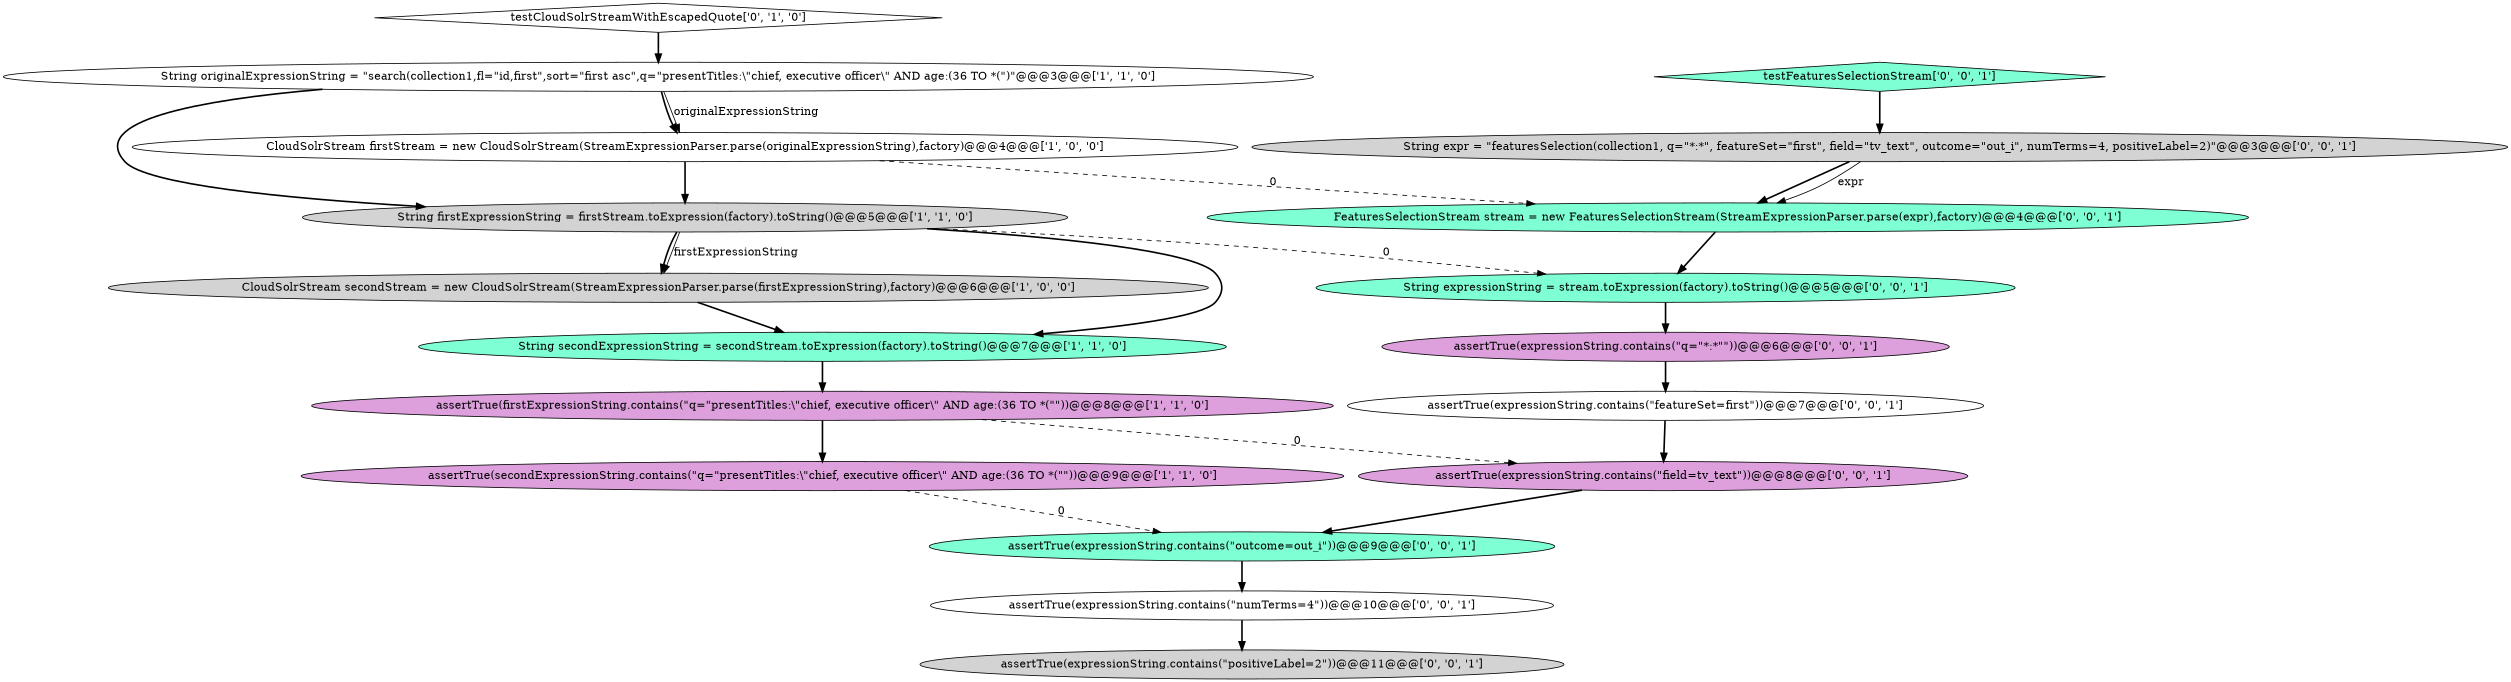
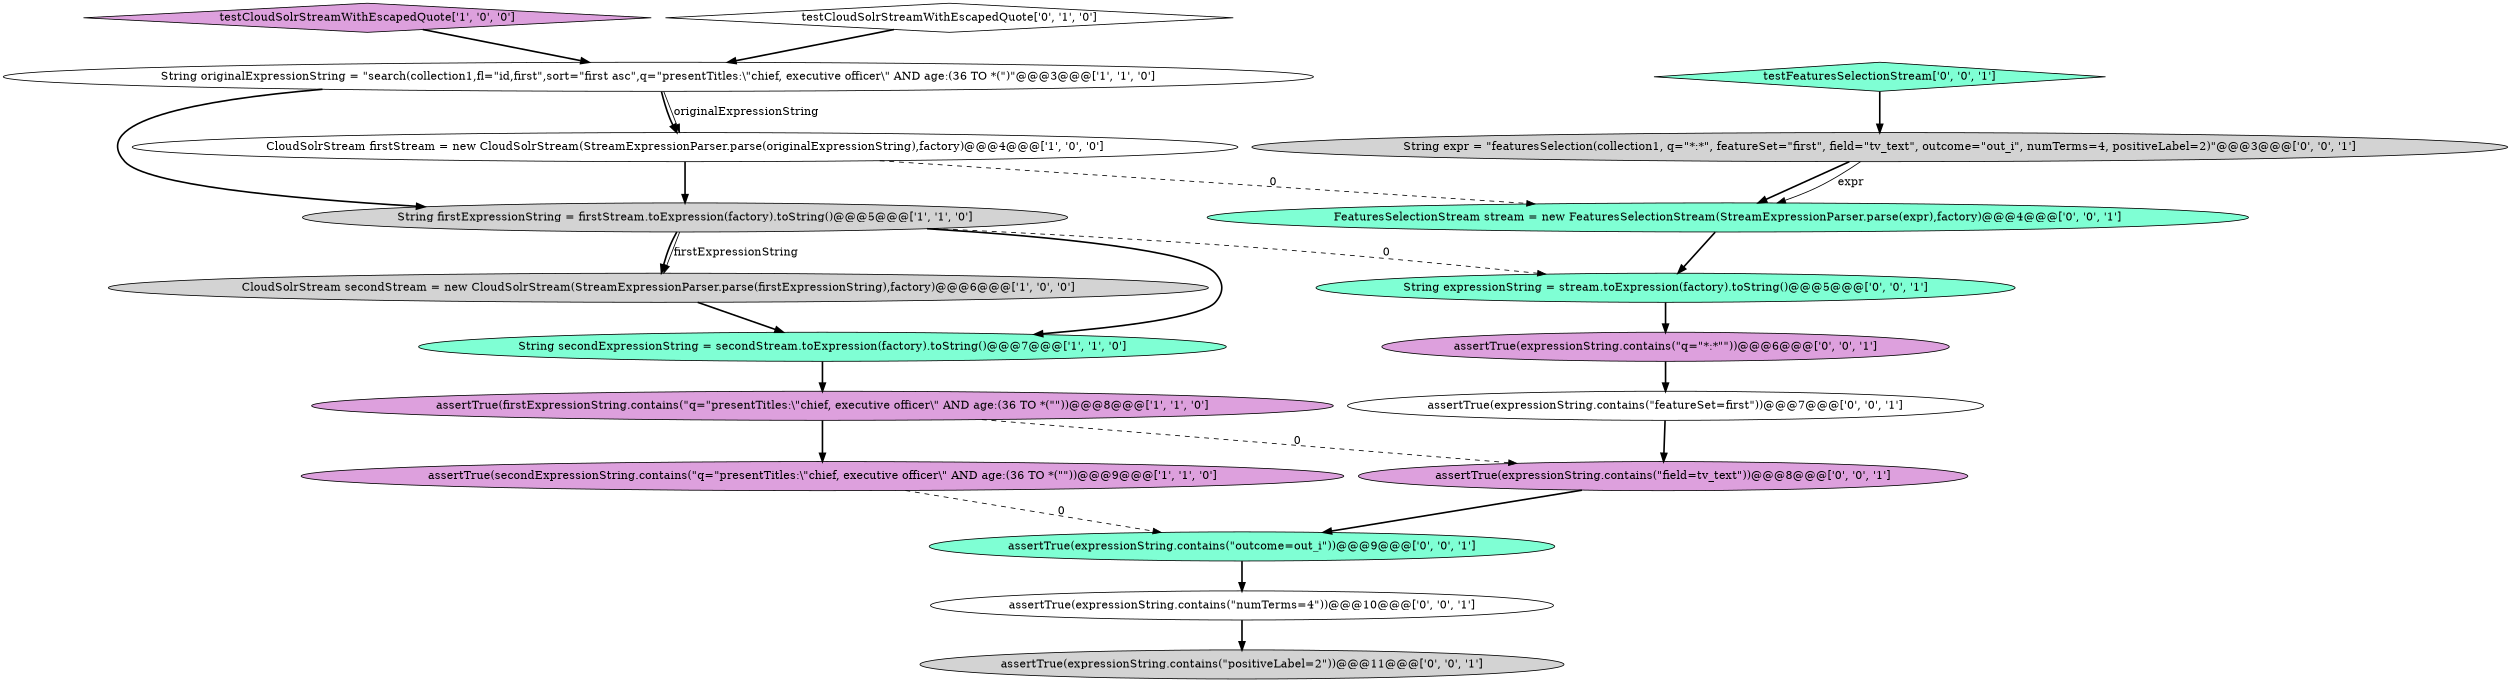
none -> (367, 18)
